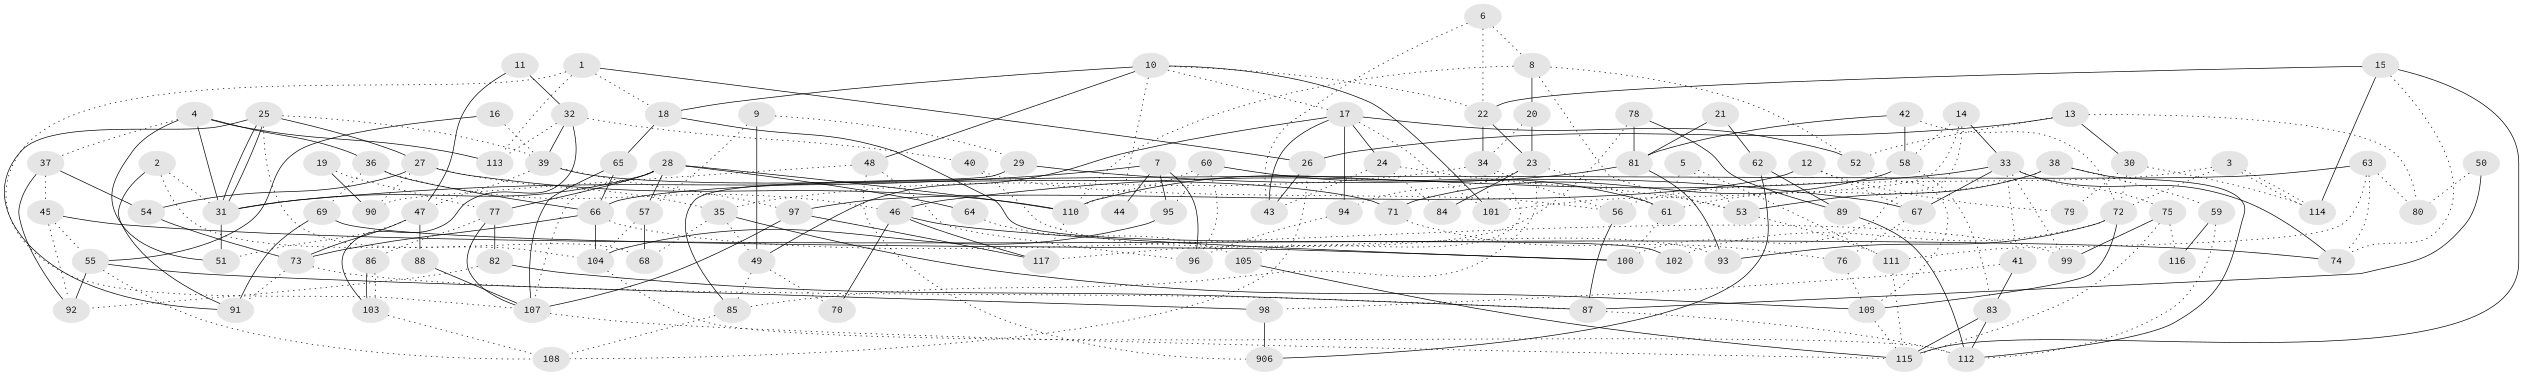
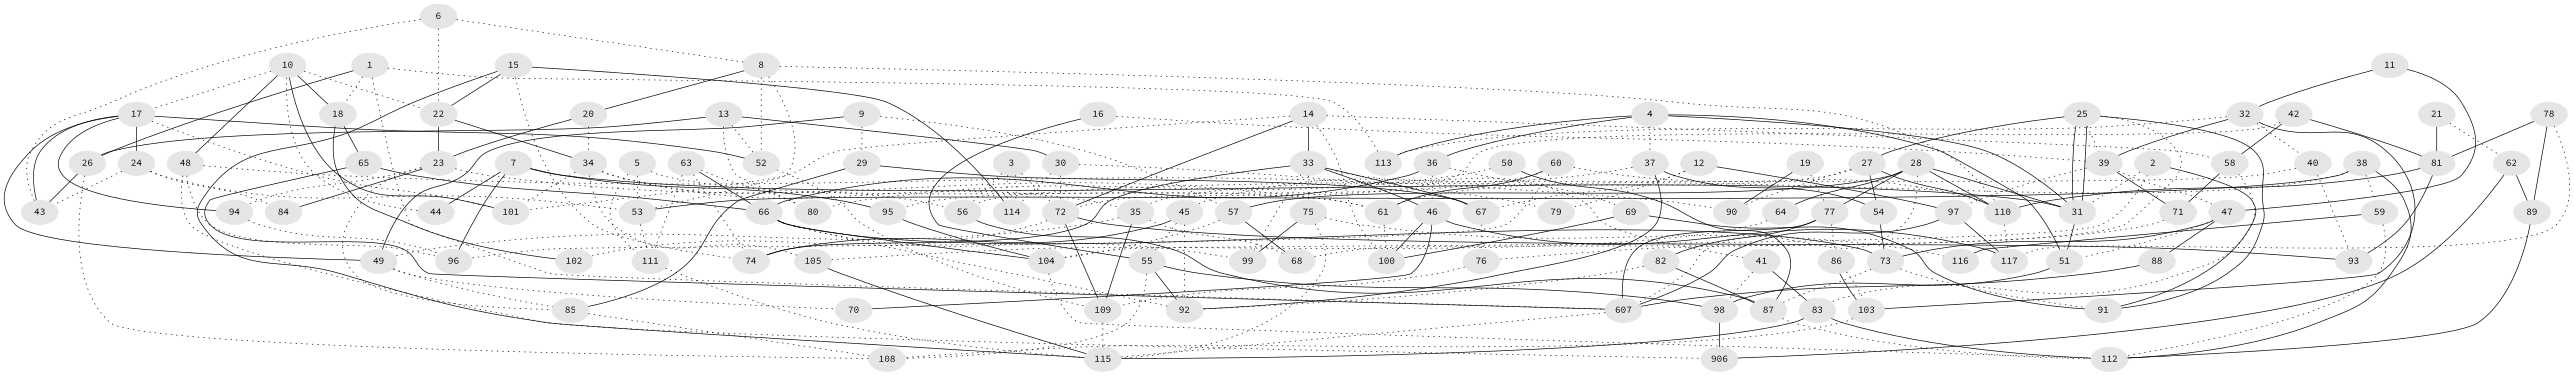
(1740, 140) -> (2471, 137)
none -> (1184, 163)
none -> (972, 265)
none -> (1891, 284)
(532, 310) -> (1623, 310)
